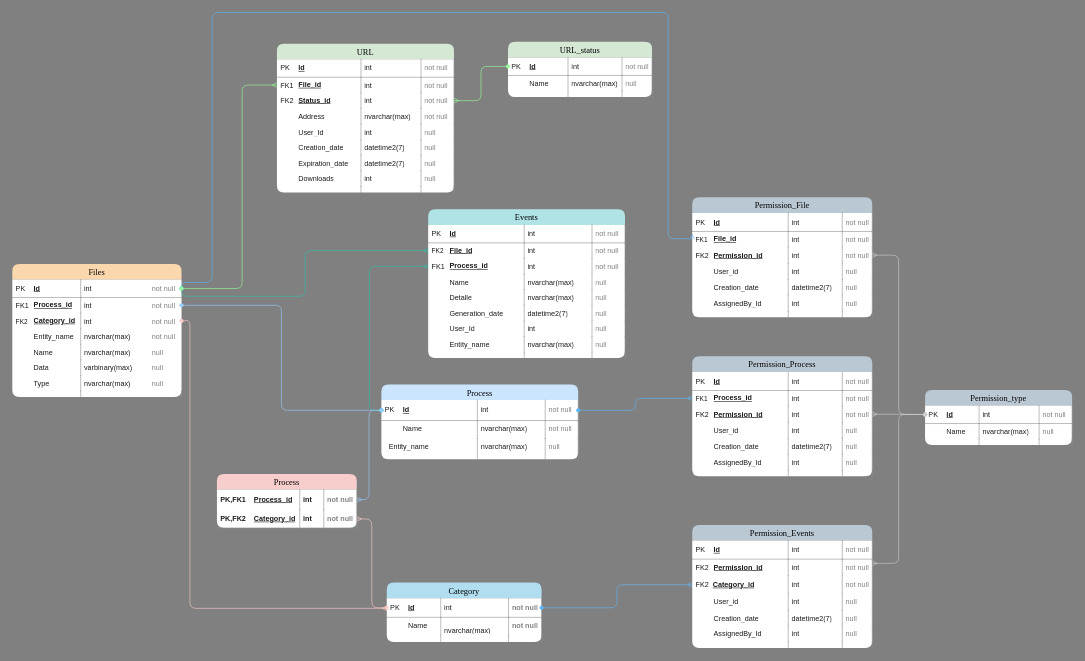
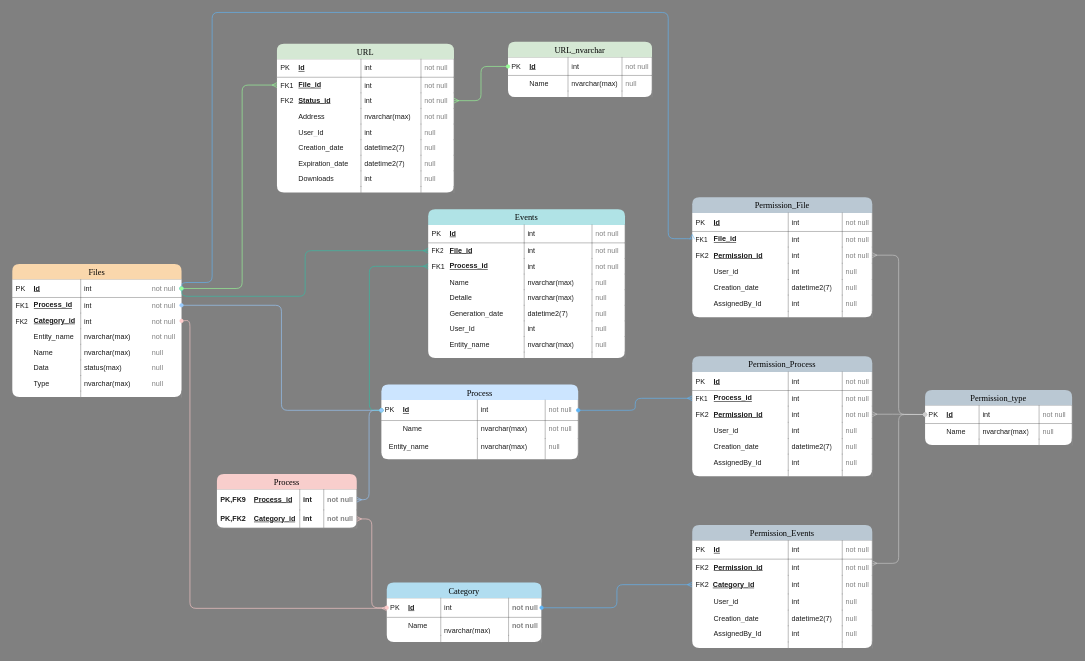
(580, 50) -> (580, 50)
(112, 368) -> (106, 368)
(232, 500) -> (232, 500)
